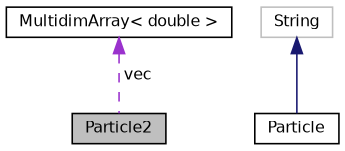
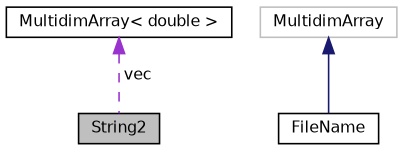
(297, 22) -> (329, 22)
(119, 129) -> (119, 129)
(297, 129) -> (329, 129)
